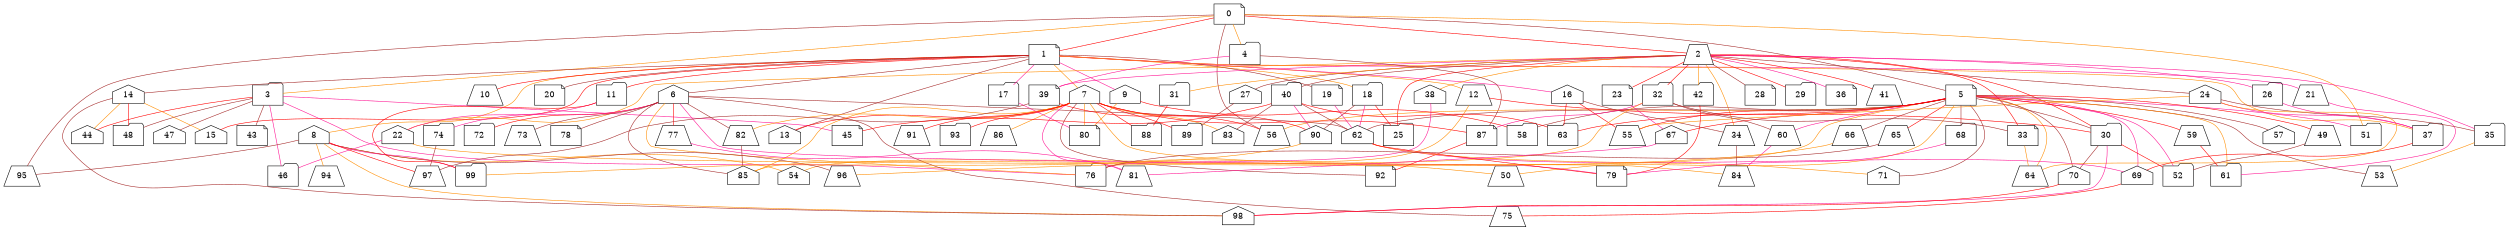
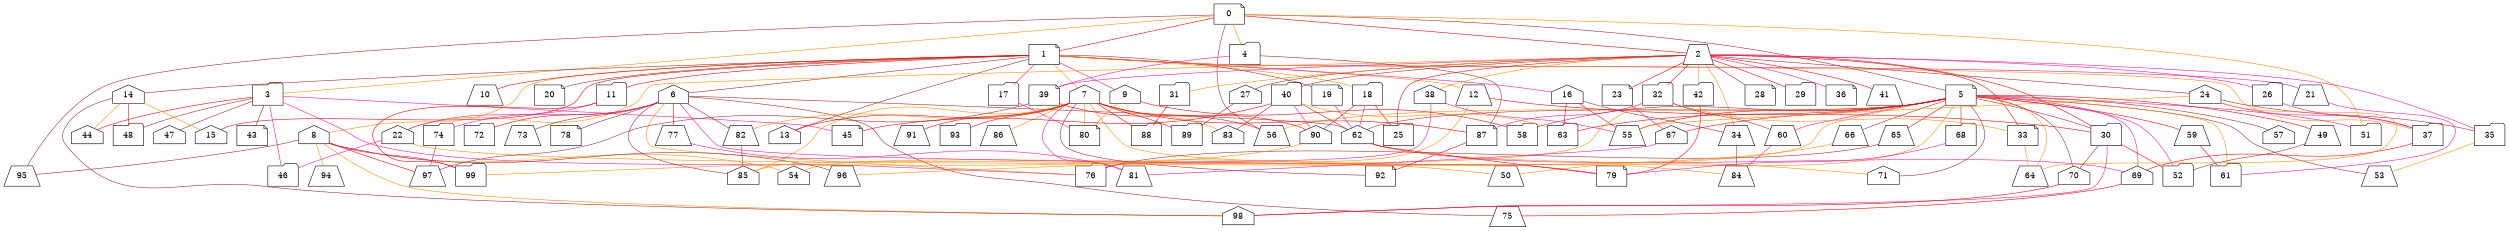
(1425, 115) -> (1425, 115)
(1865, 119) -> (1865, 119)
none -> (1547, 120)
